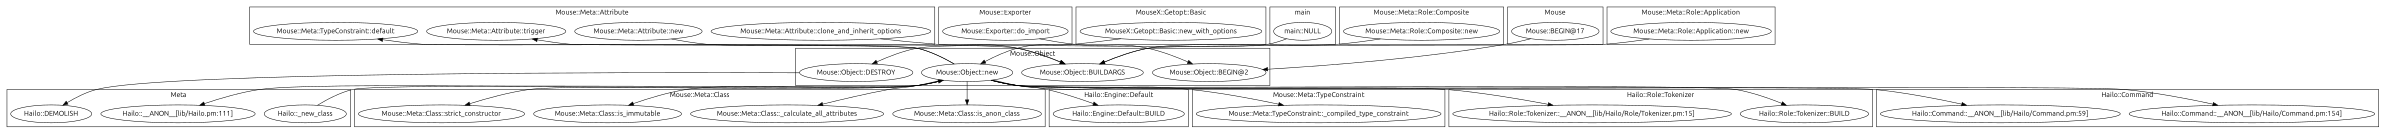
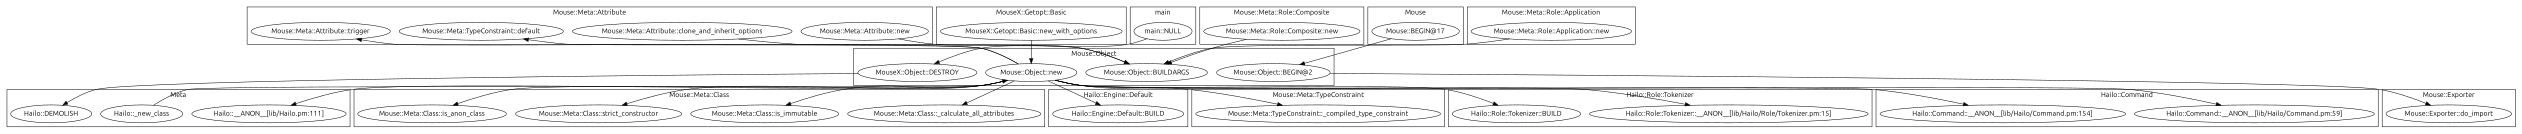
(1115, 45) -> (1879, 78)
(856, 73) -> (917, 73)
